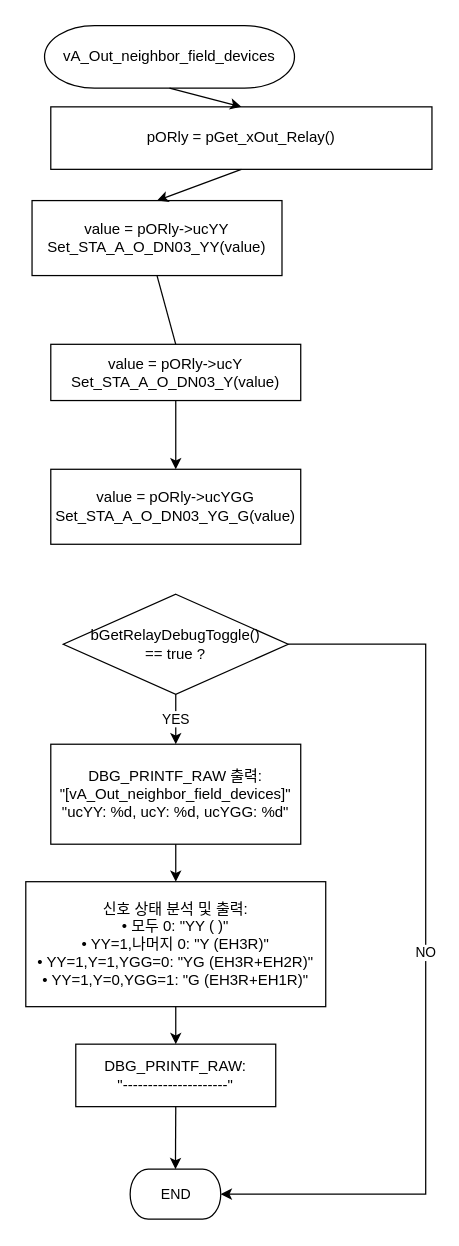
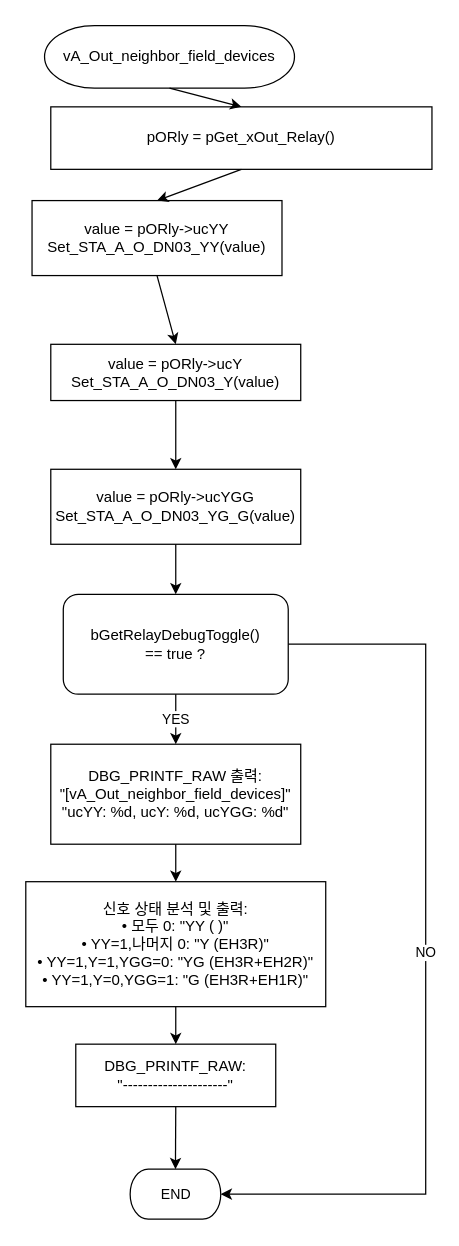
(174, 338) -> (173, 335)
none -> (176, 565)
(176, 644) -> (176, 644)
